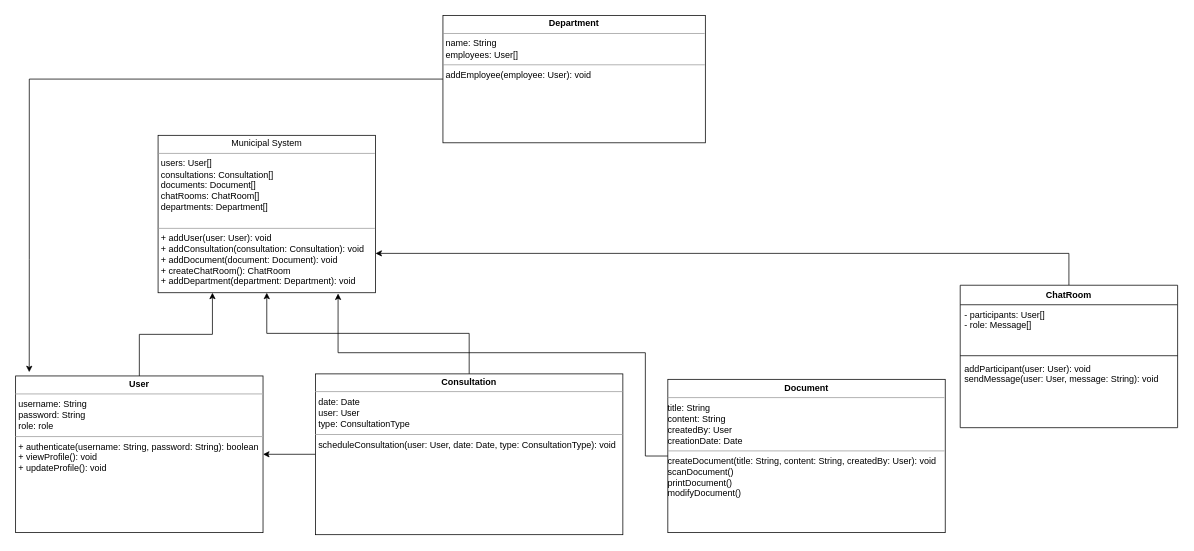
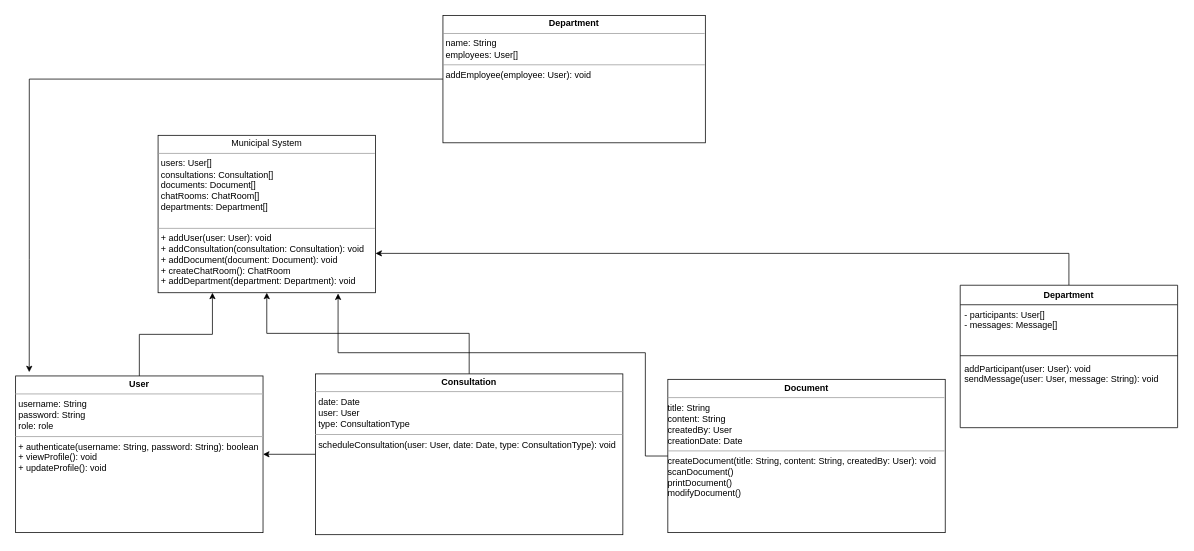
(1069, 296) -> (1069, 296)
(1014, 315) -> (1014, 315)
